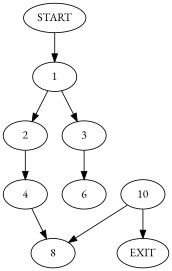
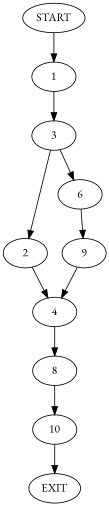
(42, 103) -> (41, 190)
(101, 222) -> (55, 396)
none -> (84, 253)
